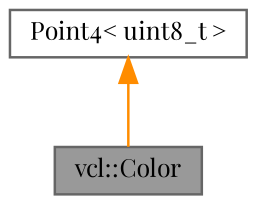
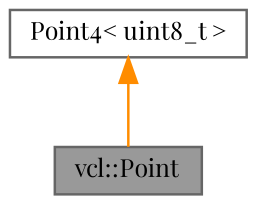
(128, 171) -> (128, 171)
